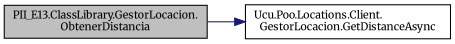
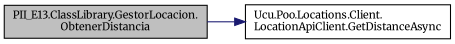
(348, 22) -> (348, 22)
